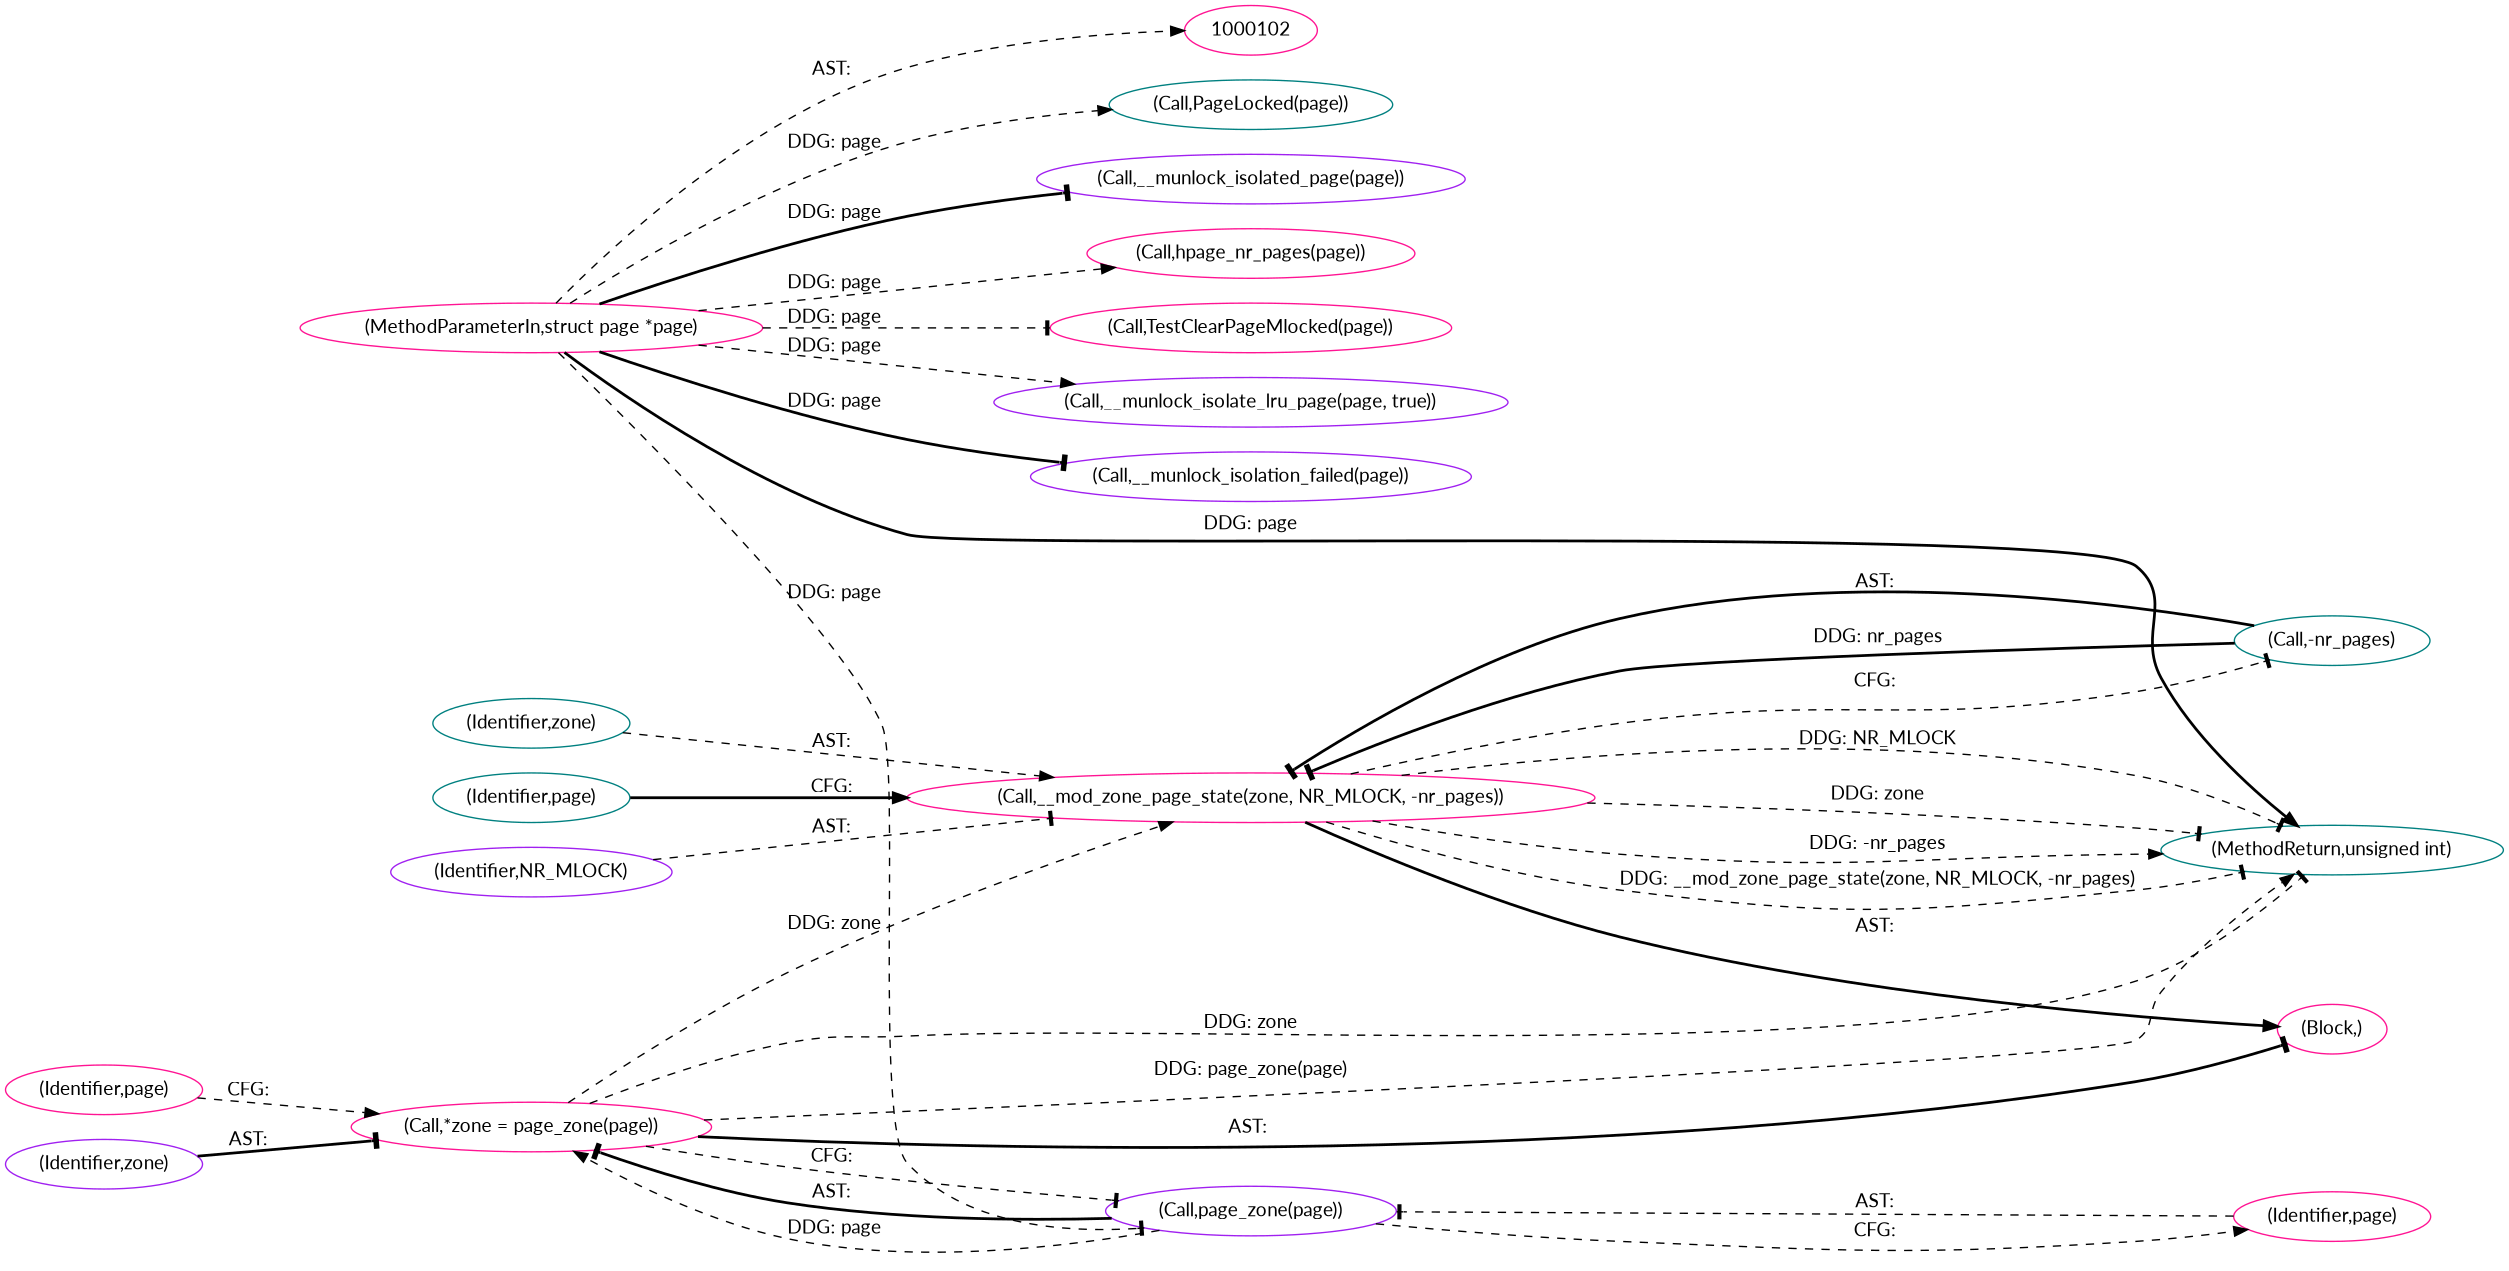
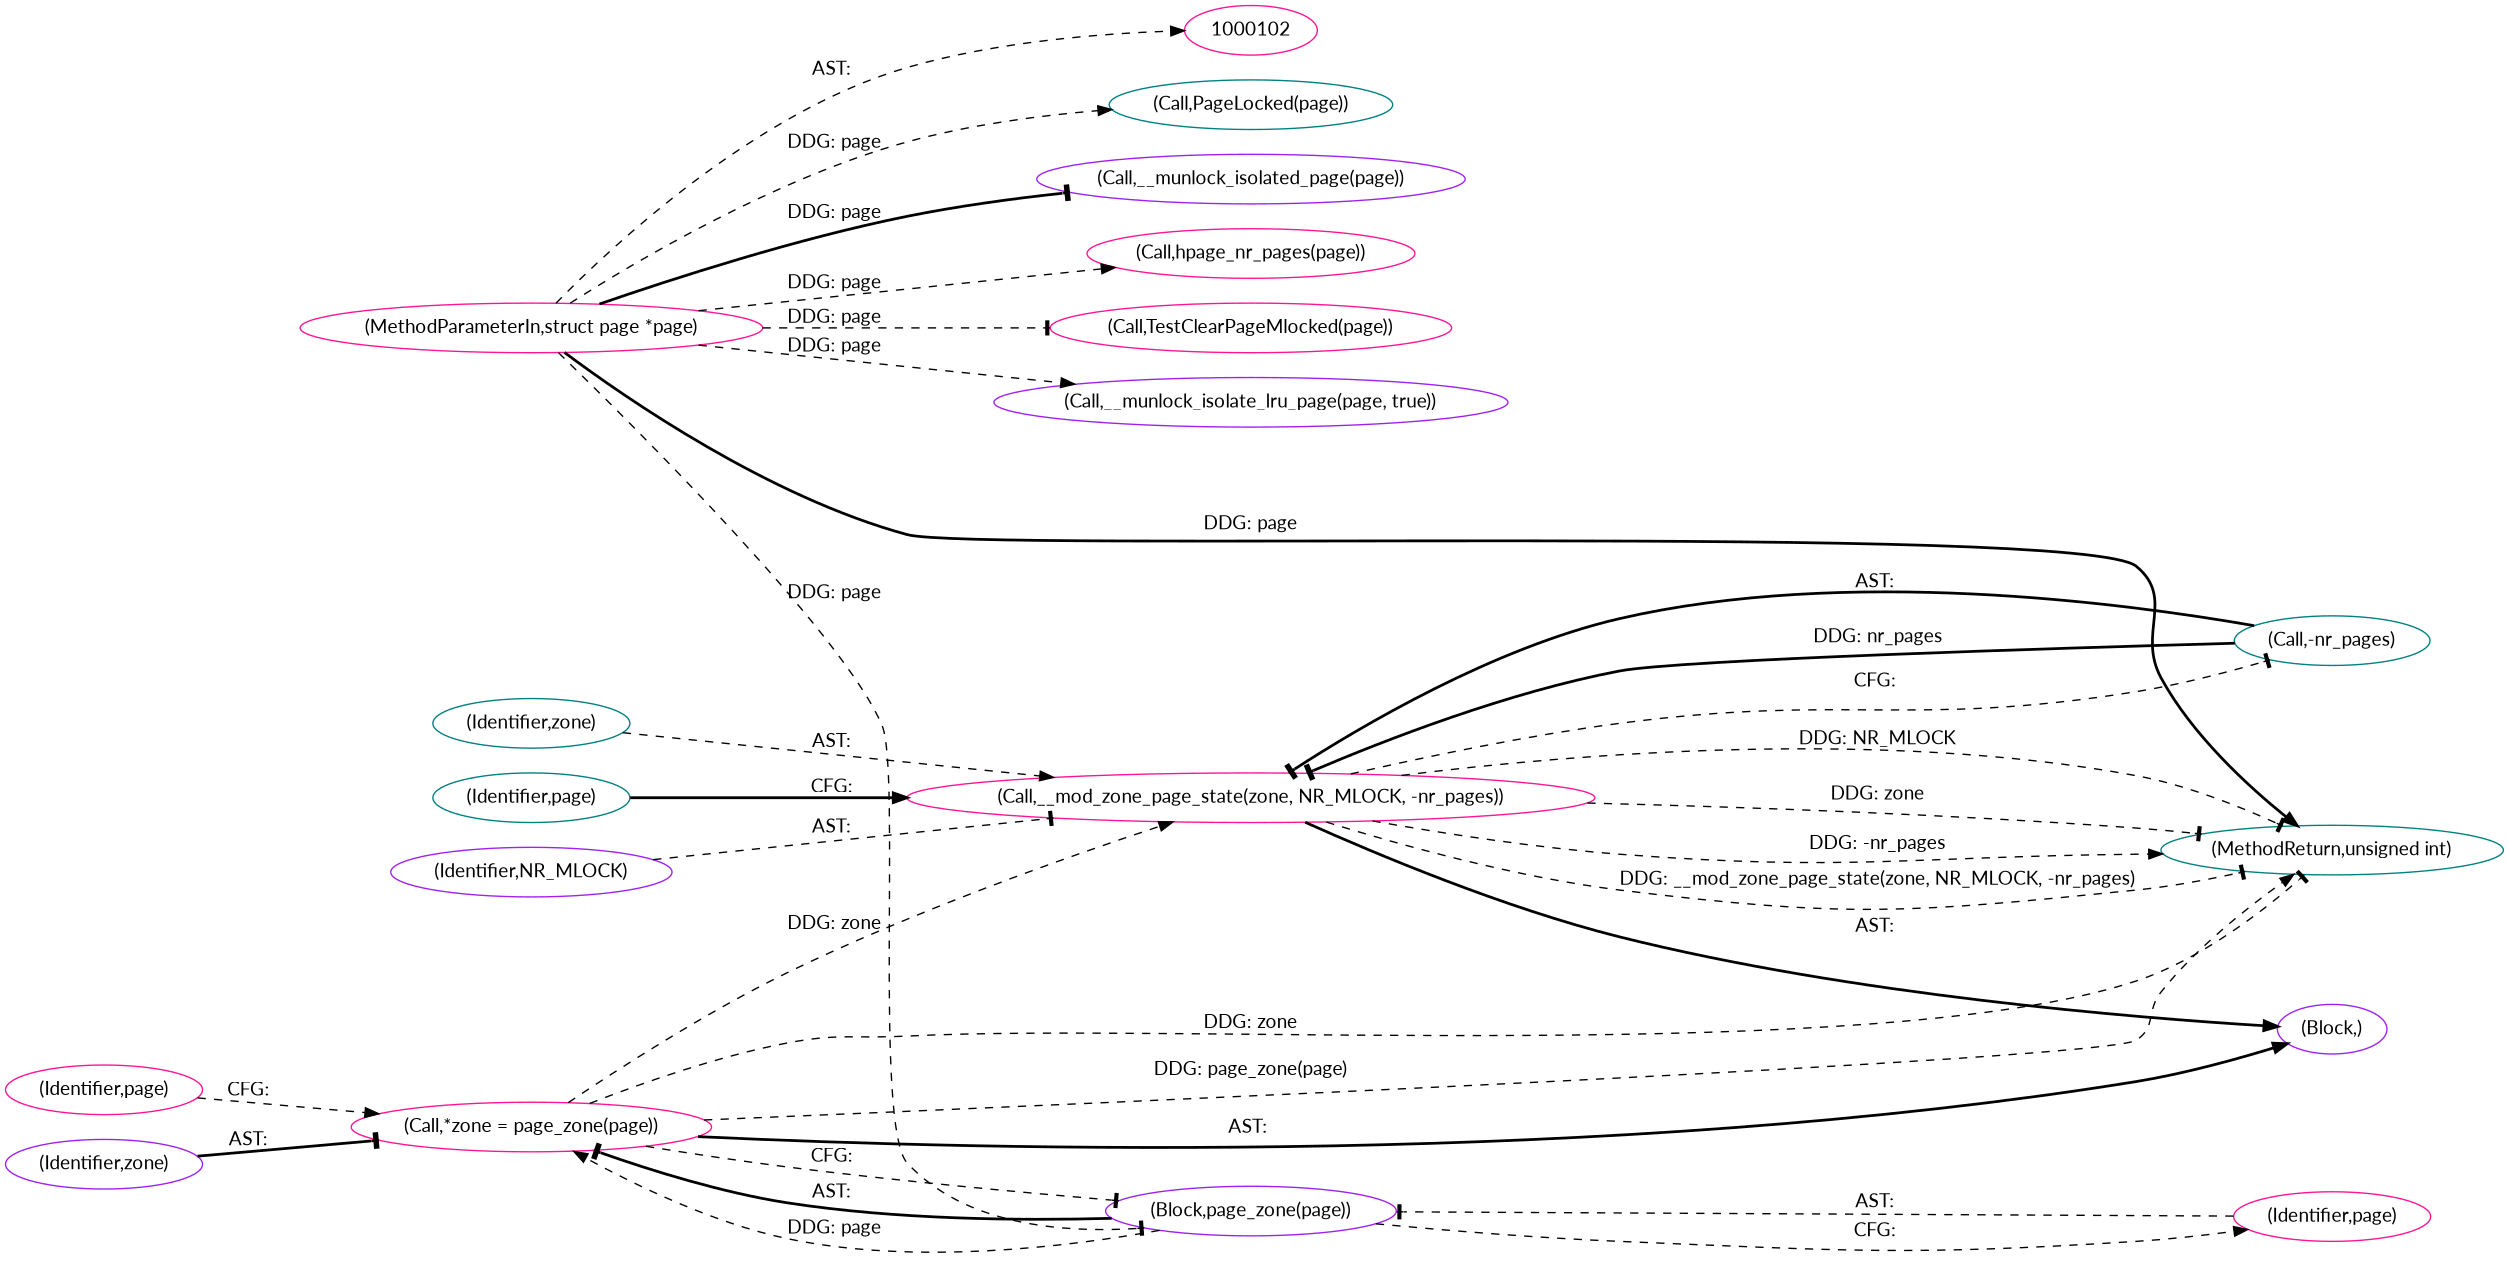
(1251, 477) -> none
(2332, 1029) -> (2332, 1029)
(1493, 1141) -> (1493, 1141)
(1251, 1211) -> (1251, 1211)
